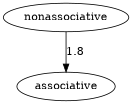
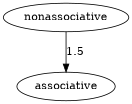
(75, 52) -> (75, 52)
